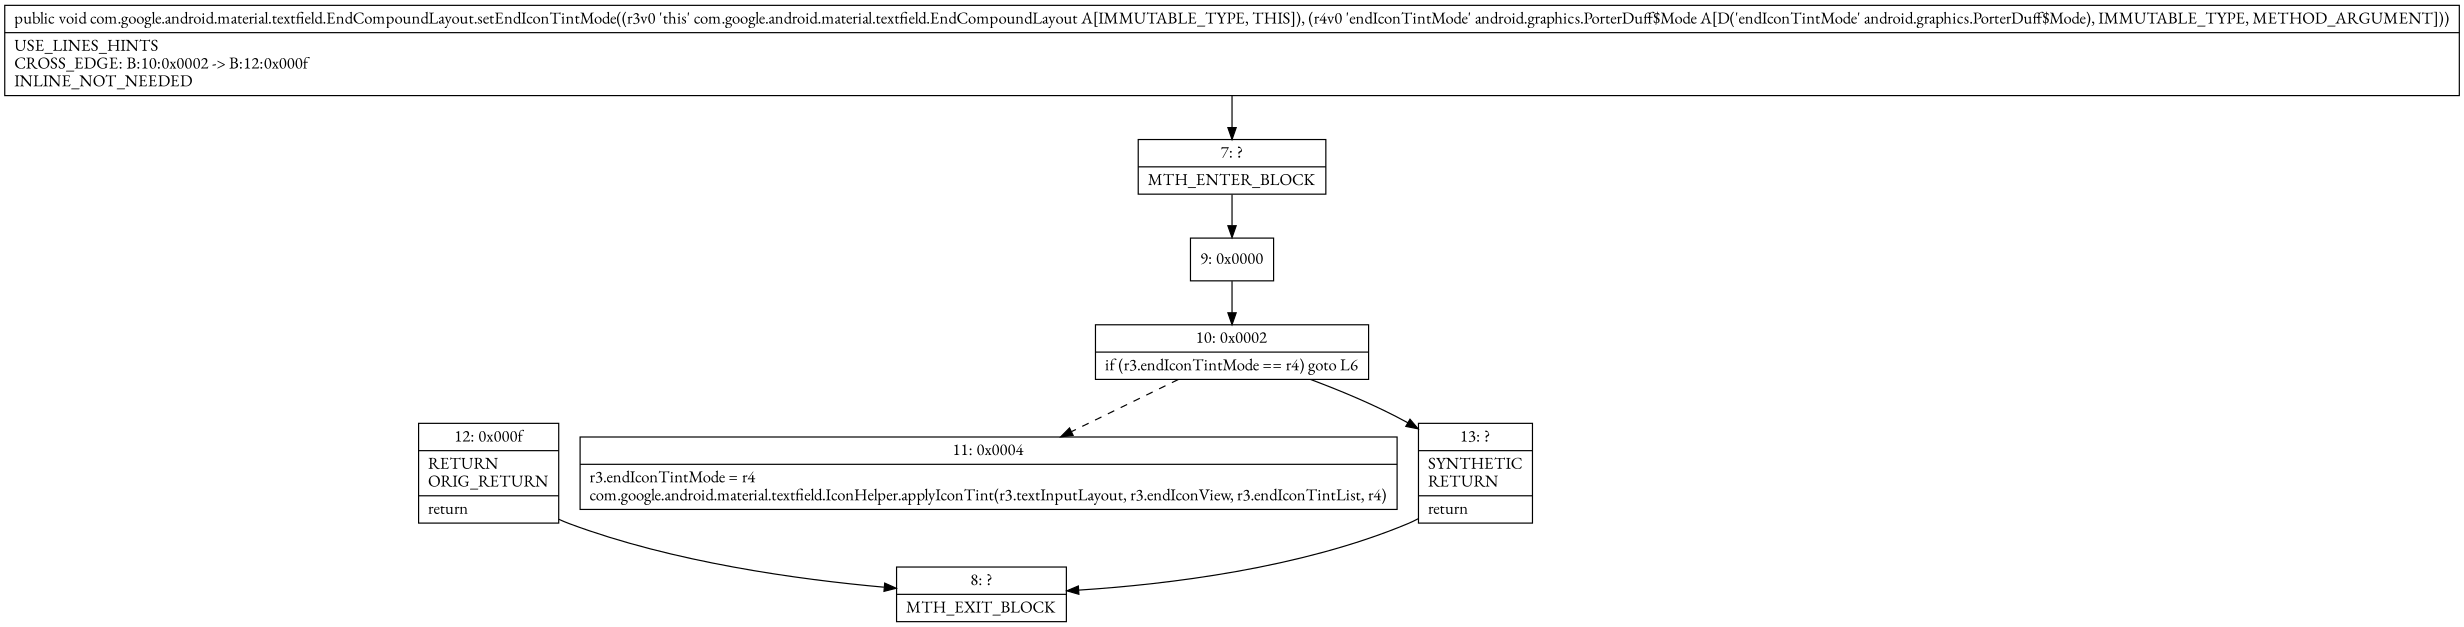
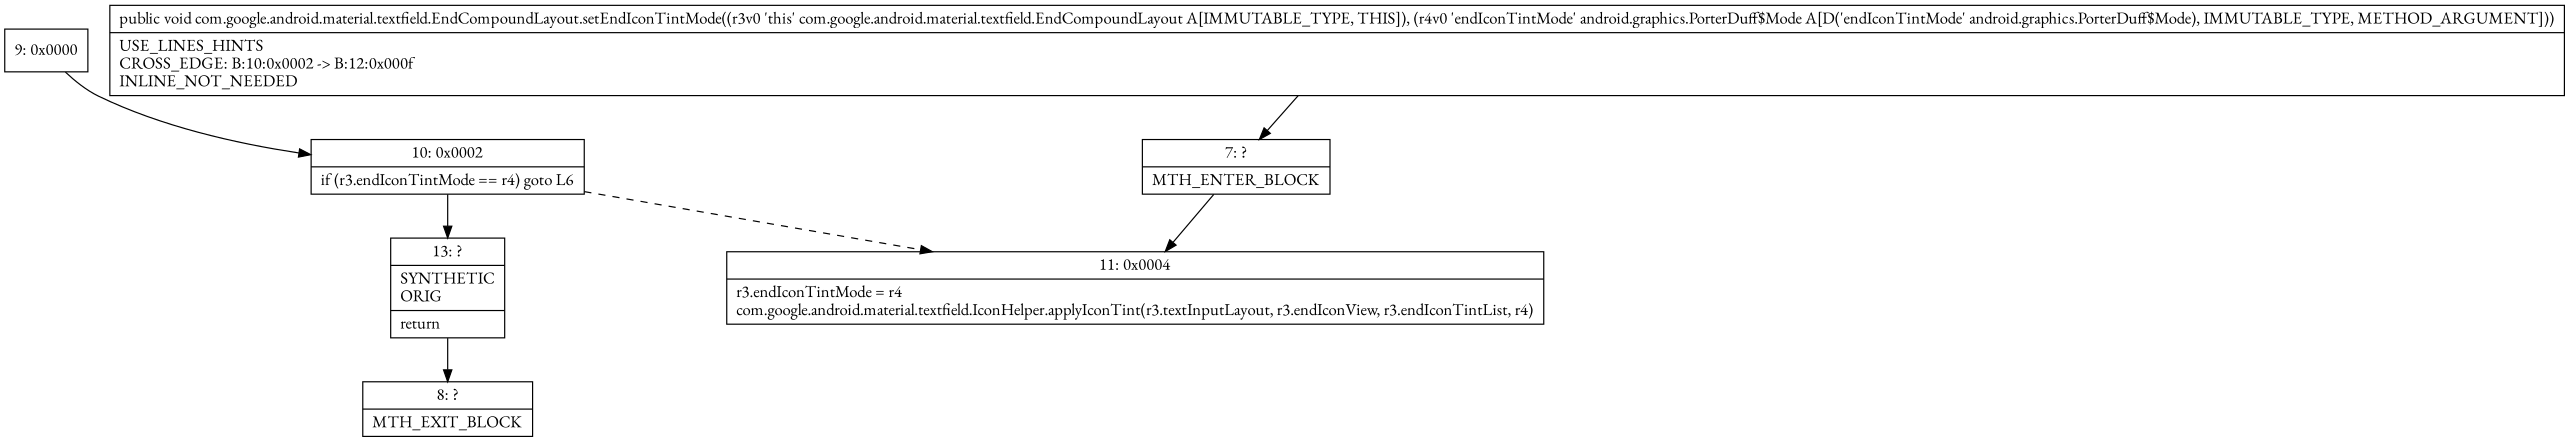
(1232, 210) -> (1193, 218)
(489, 473) -> none
(1464, 482) -> (422, 296)
